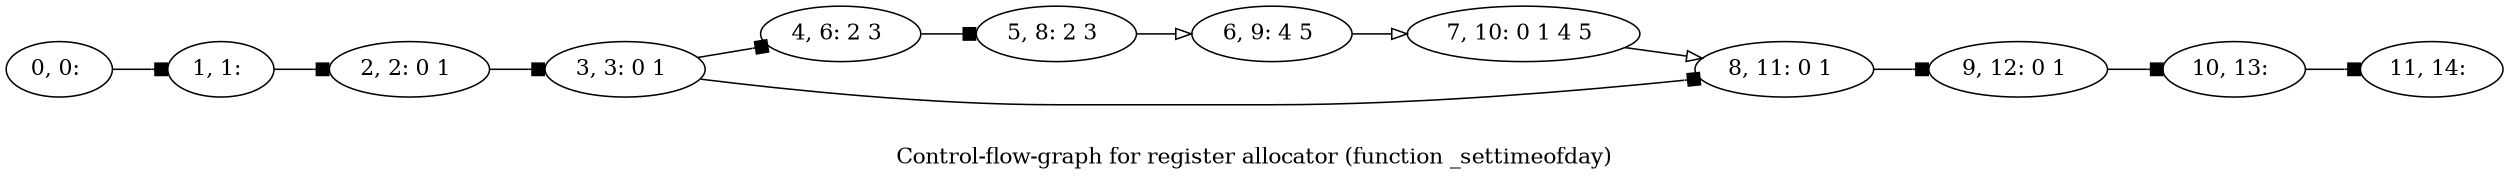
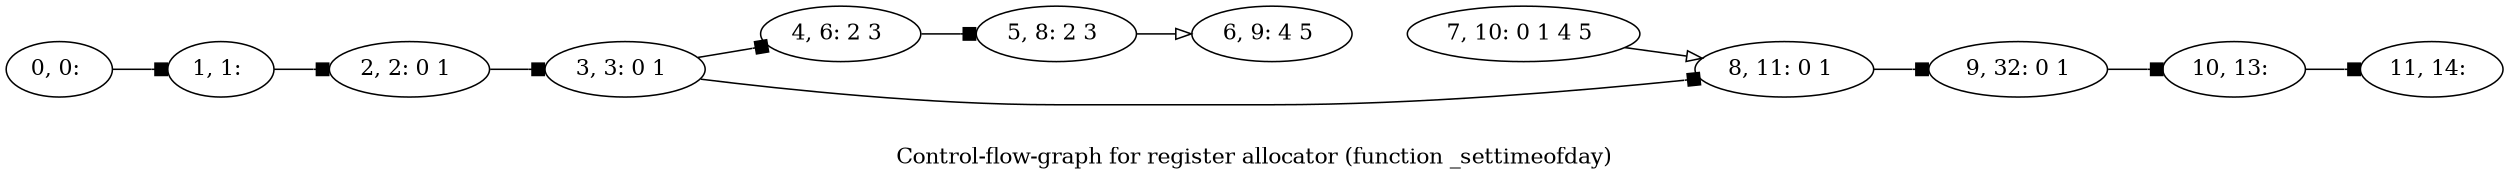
(1372, 34) -> none
(2018, 69) -> (2018, 69)
